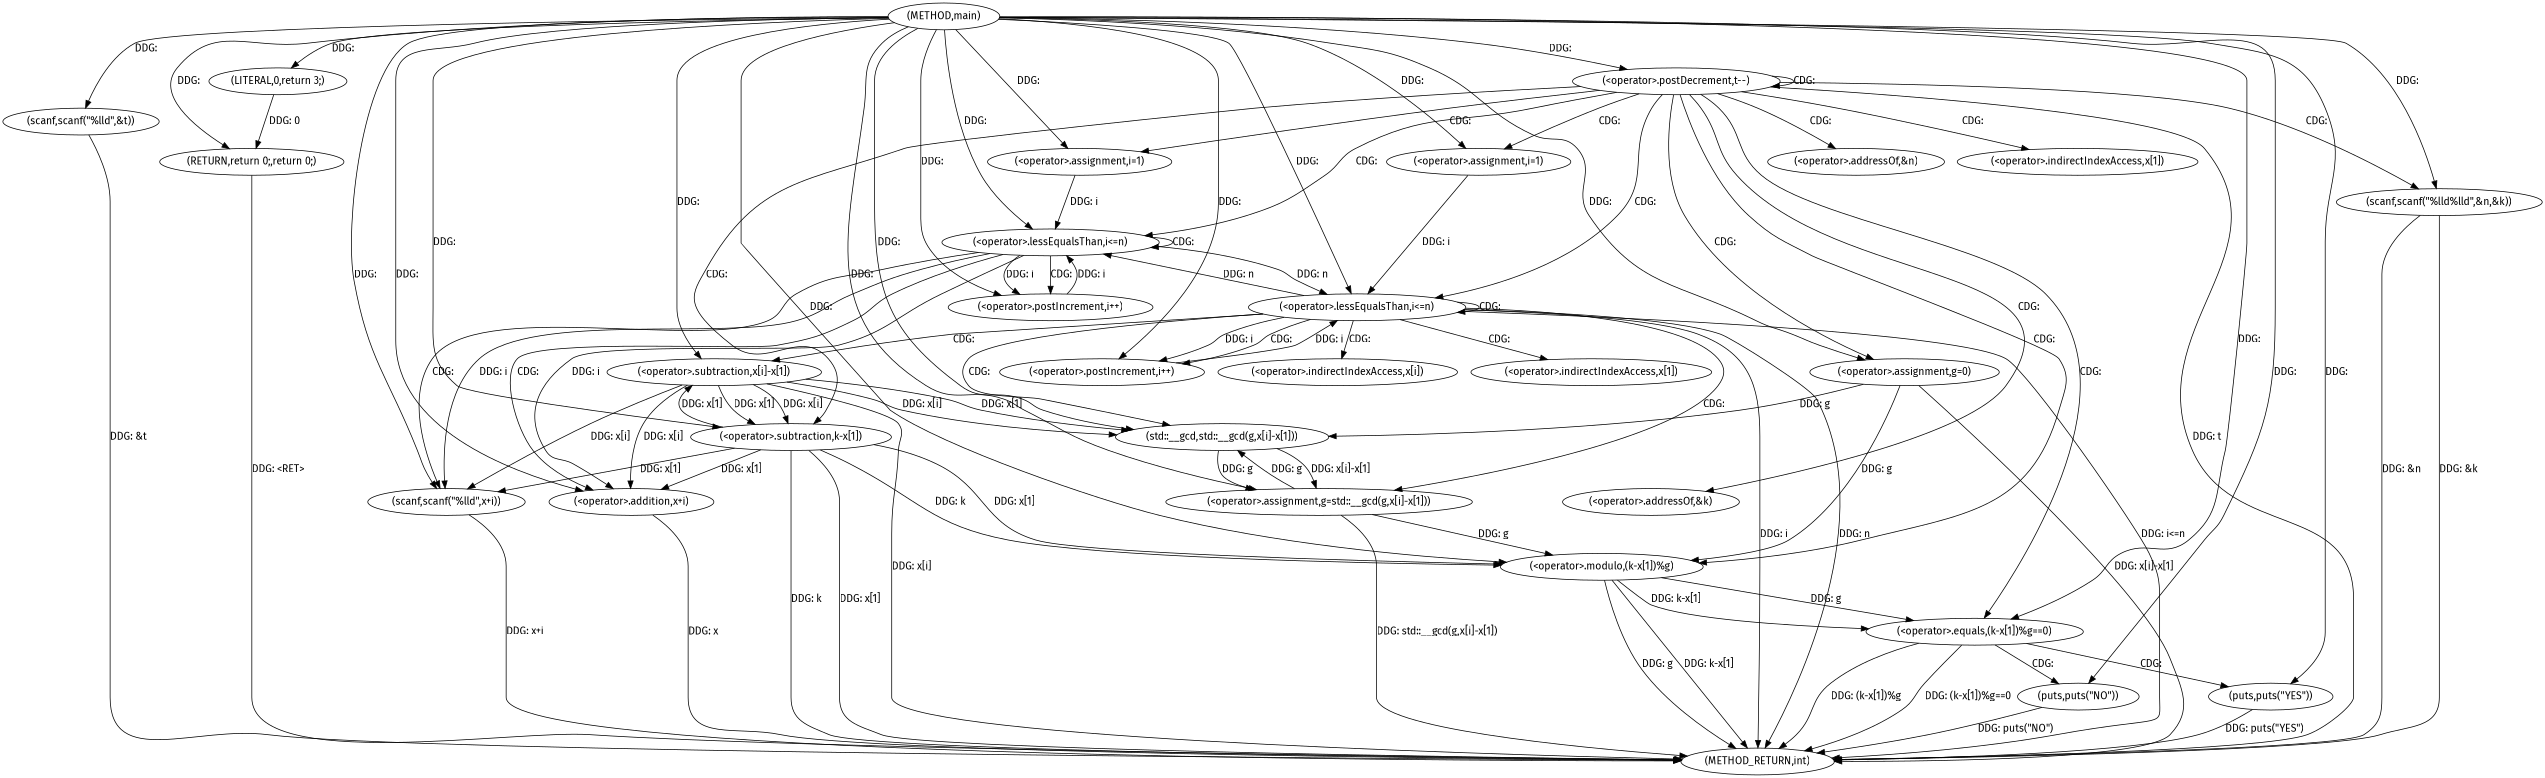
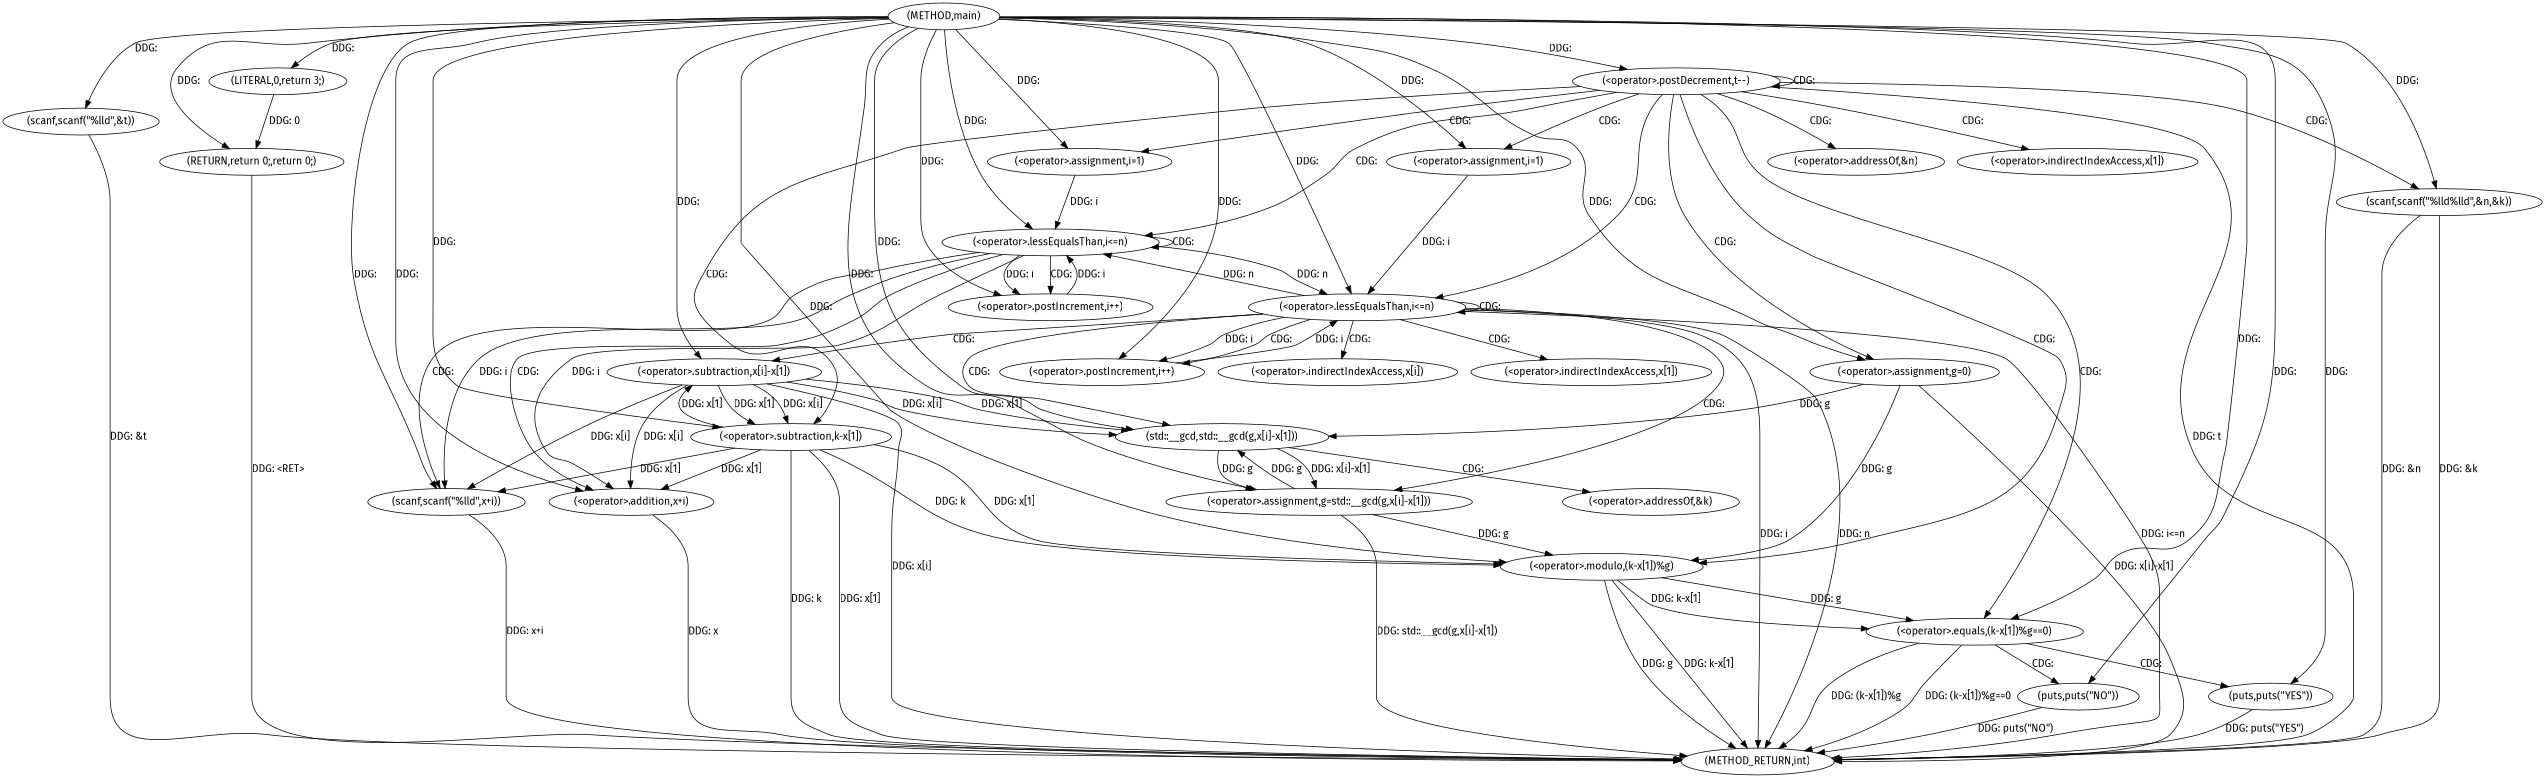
(2007, 310) -> (1436, 469)
